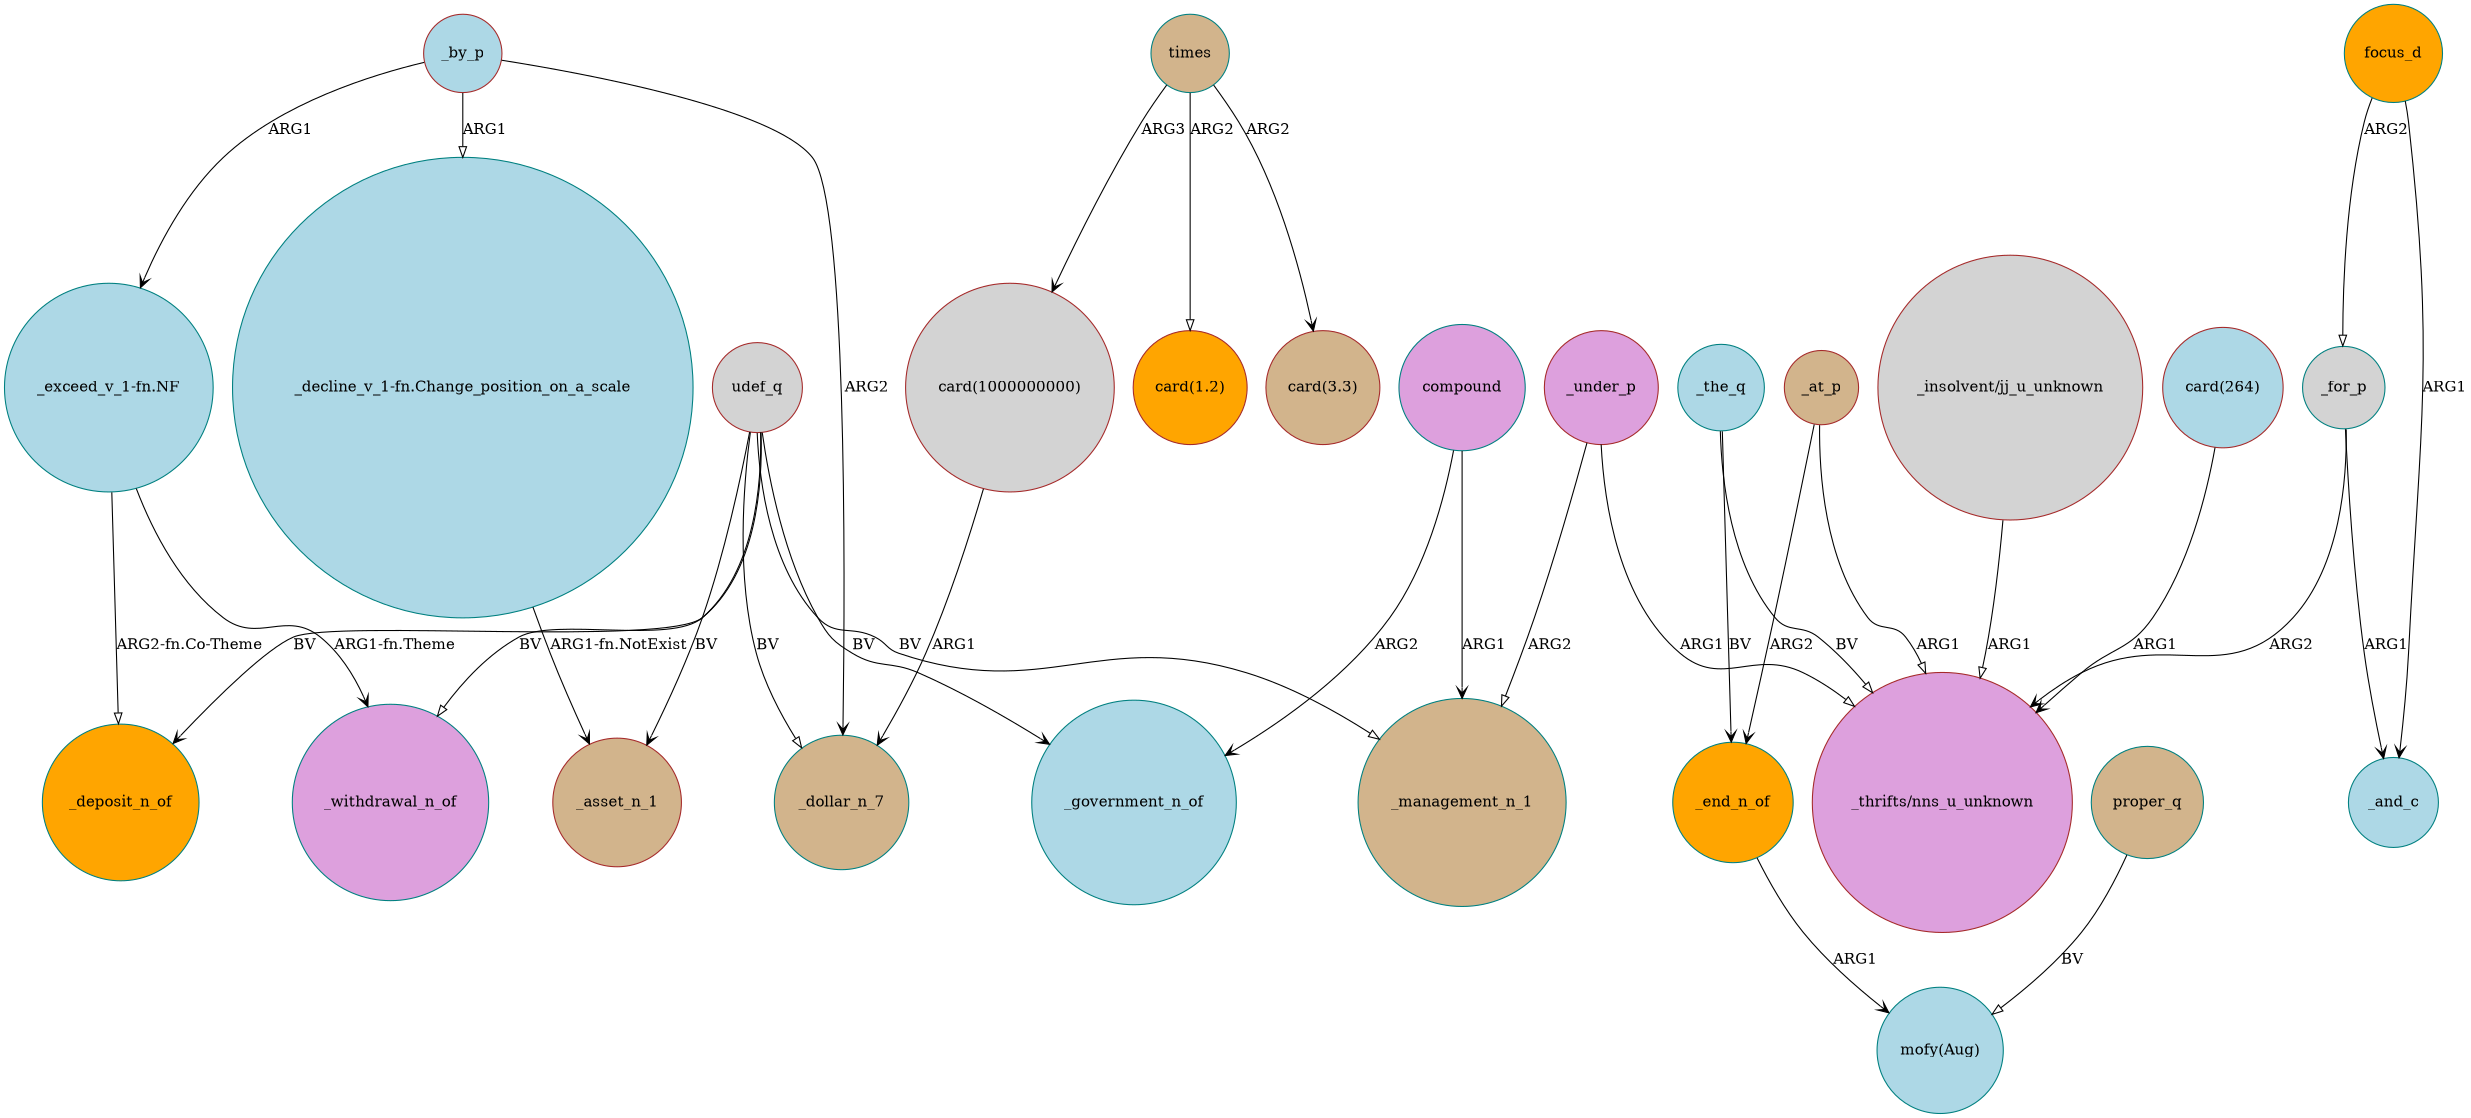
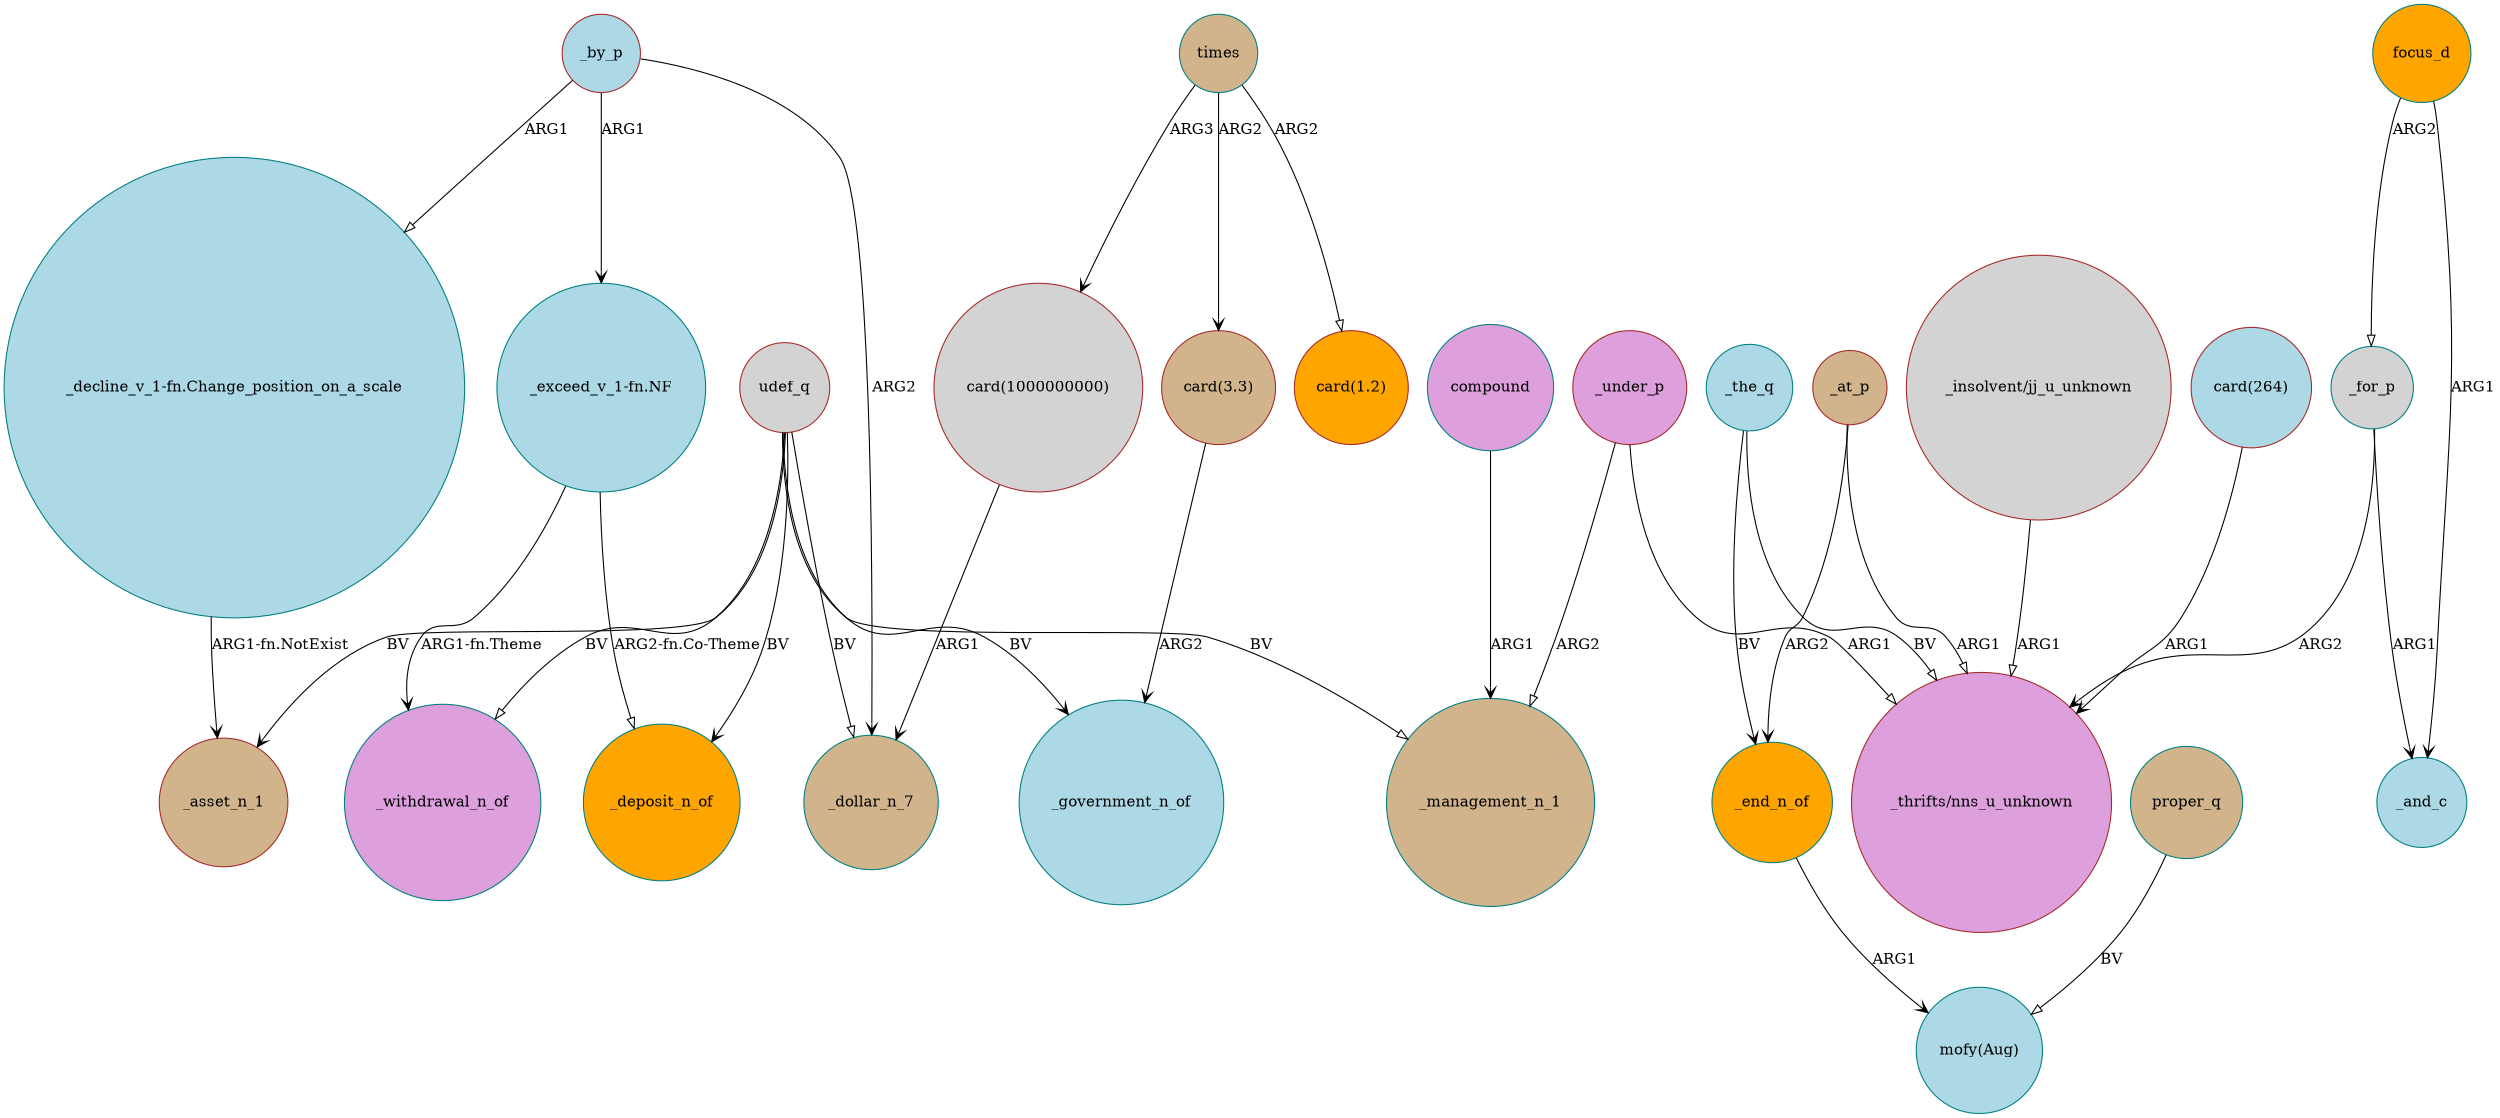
(1382, 627) -> (1177, 567)
